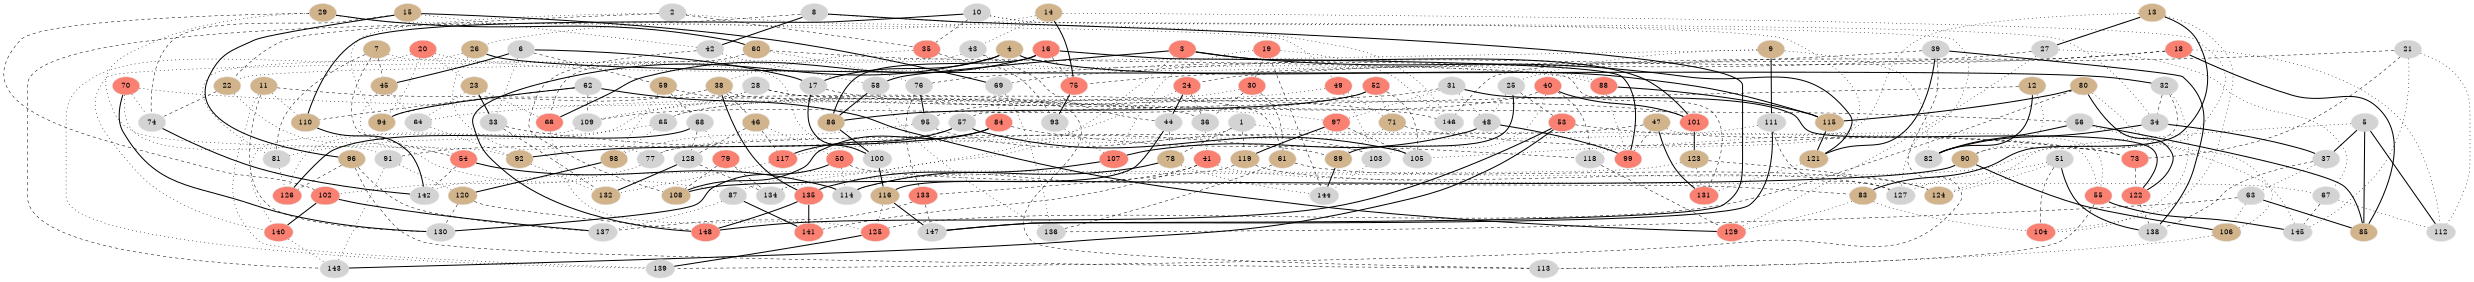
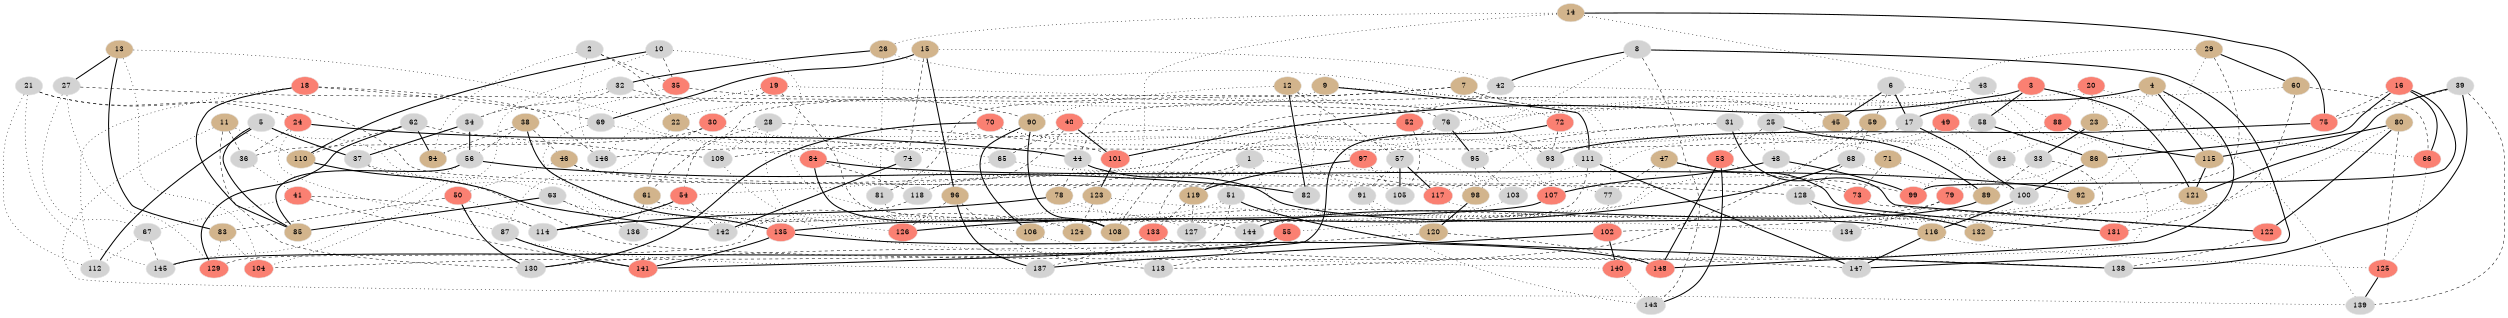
(1106, 110) -> none
none -> (1560, 123)
(2081, 134) -> (470, 139)
none -> (2068, 158)
(418, 209) -> (975, 239)
